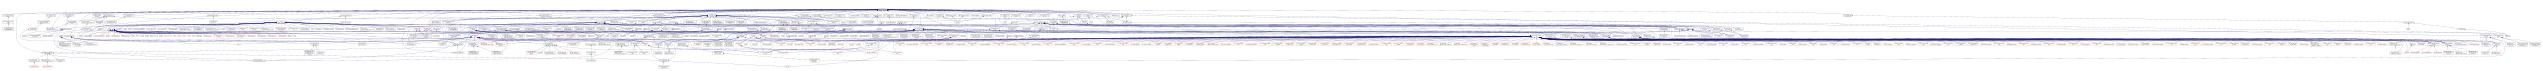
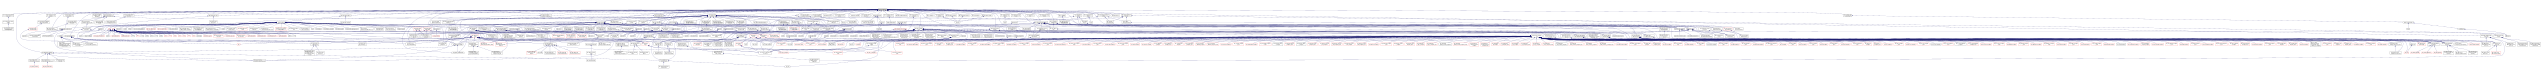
none -> (741, 29)
